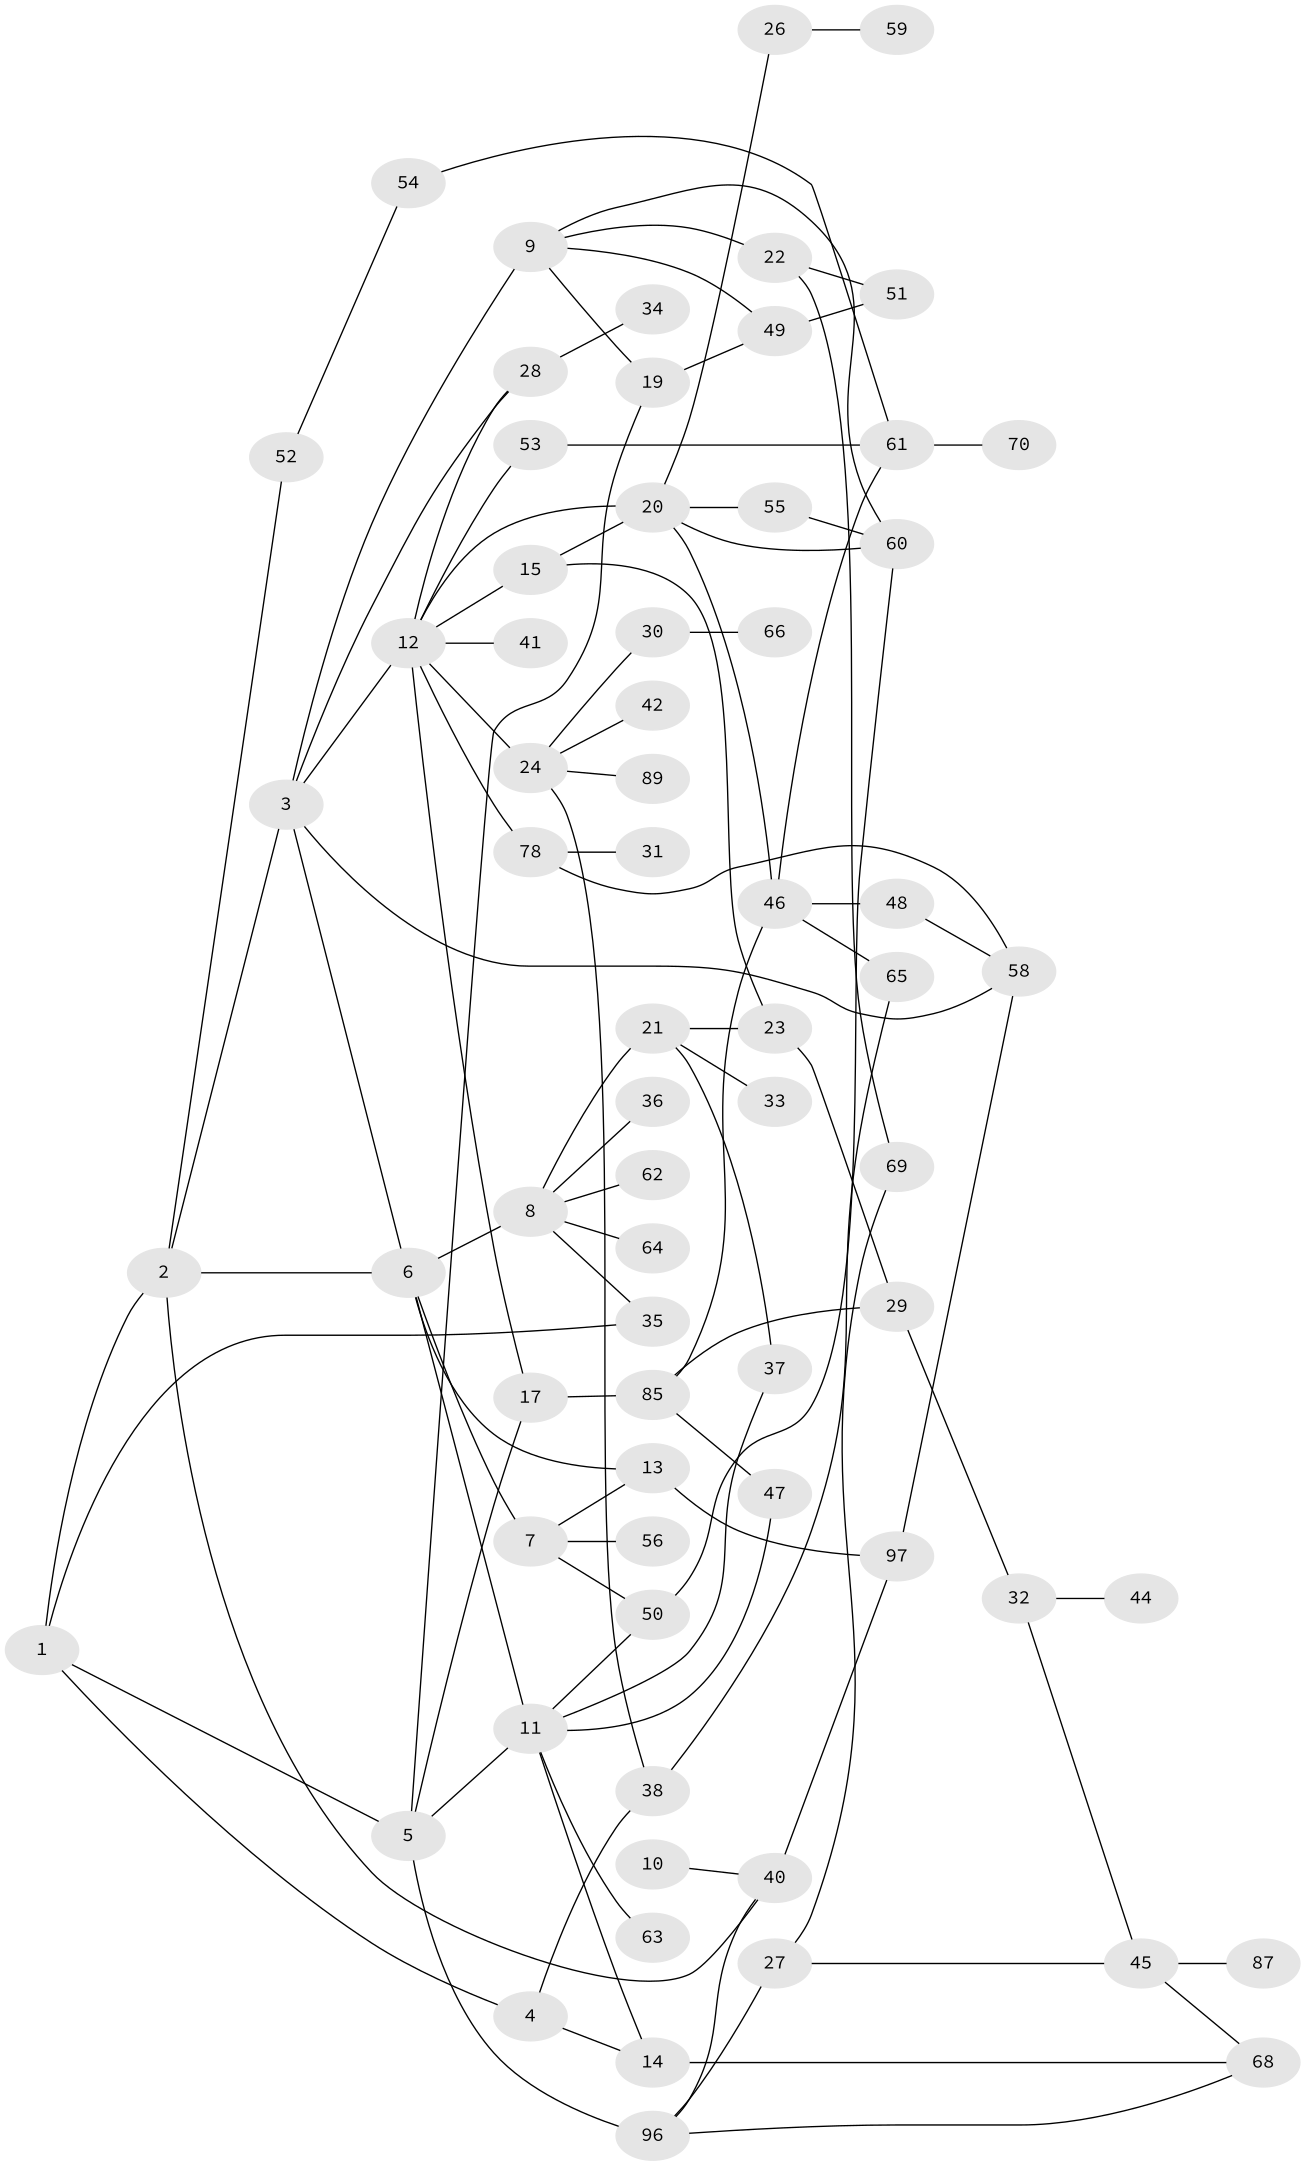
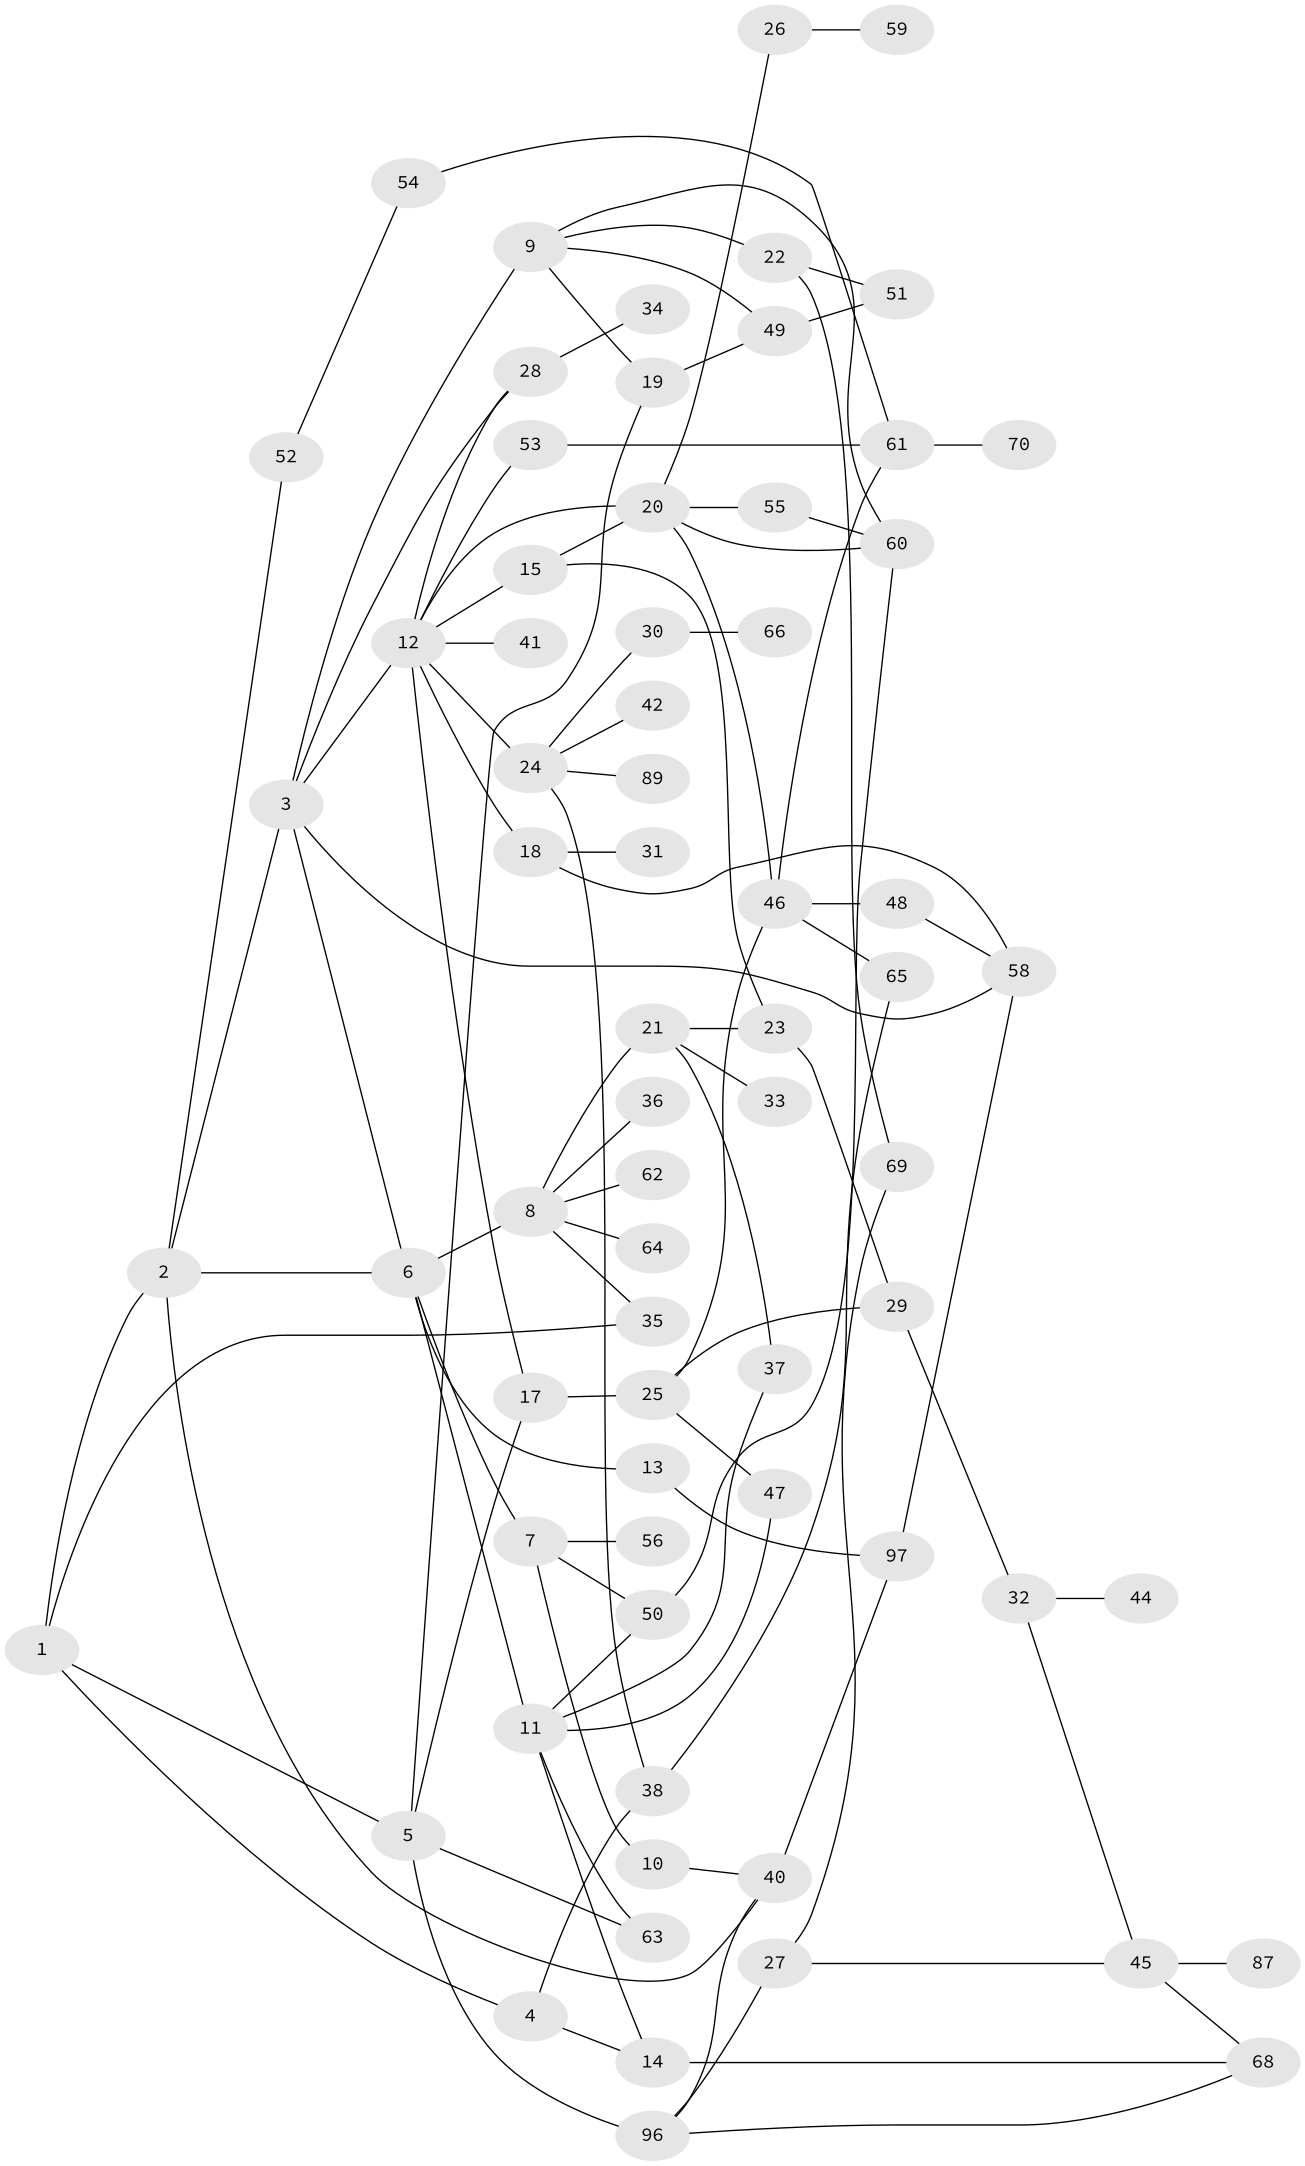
(531, 852) -> (531, 852)
(653, 1395) -> (653, 1395)
(592, 1505) -> (572, 1702)
(470, 1782) -> (531, 1887)
